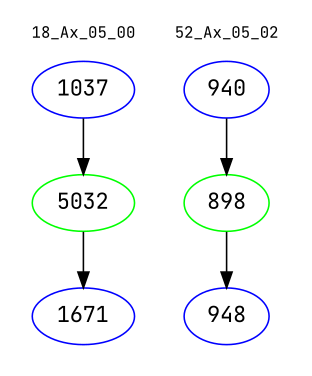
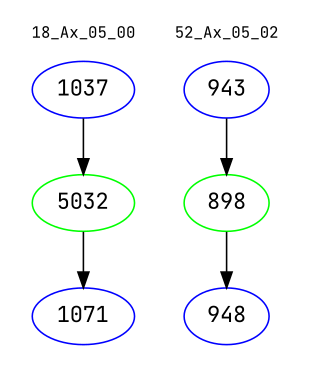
(227, 90) -> (227, 90)
(83, 316) -> (83, 316)
